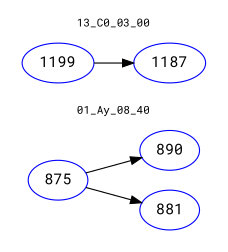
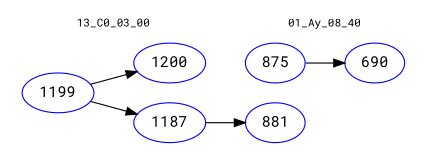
none -> (170, 63)
(170, 150) -> (375, 63)
(108, 194) -> (221, 123)
